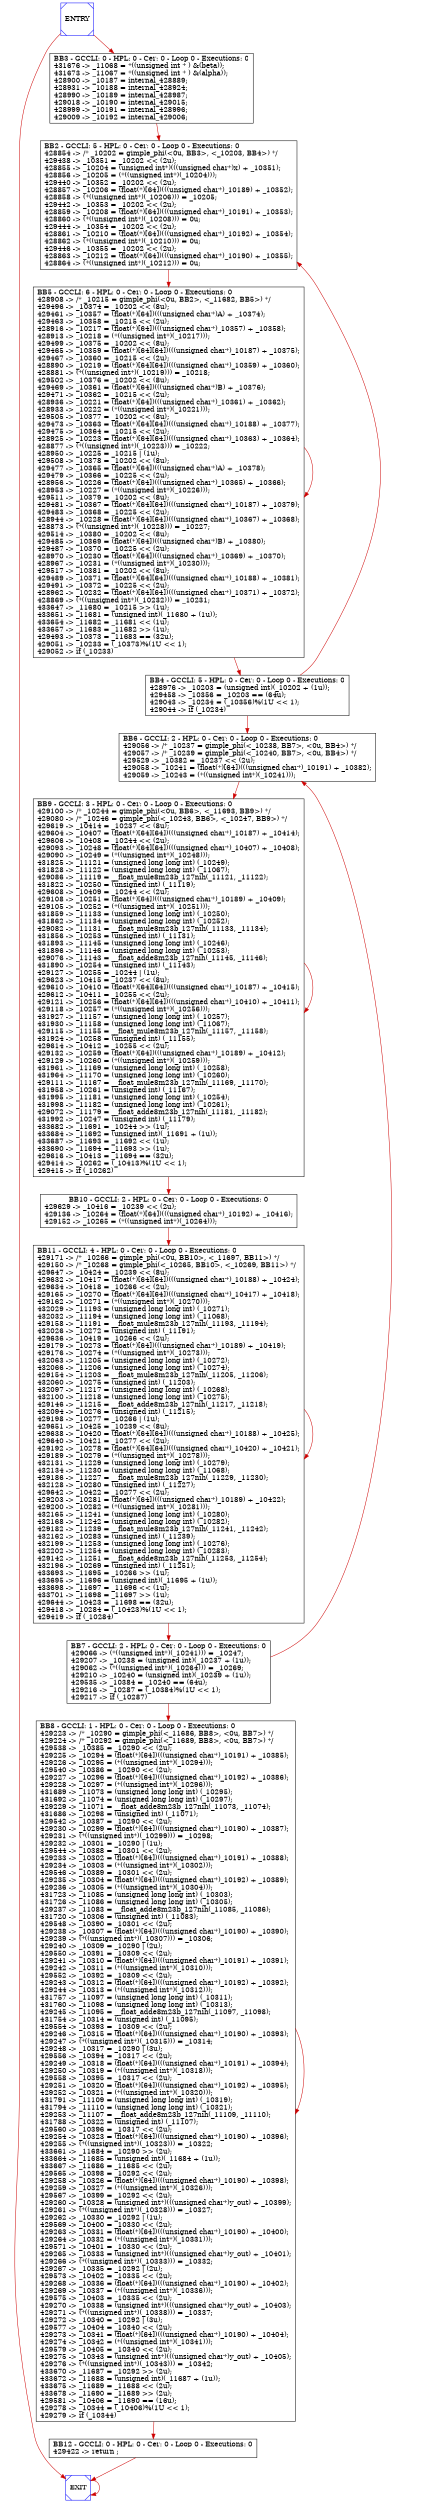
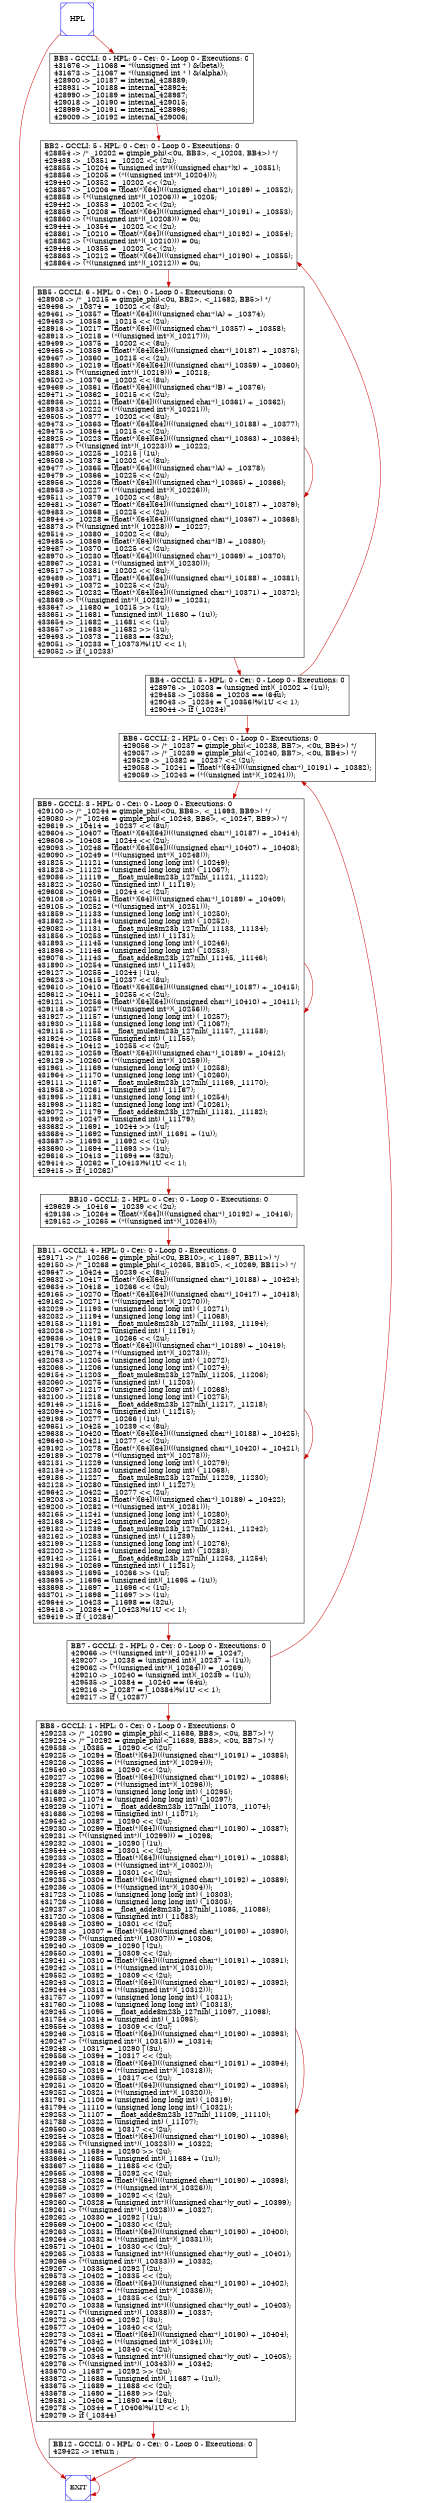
(77, 19) -> (77, 19)
